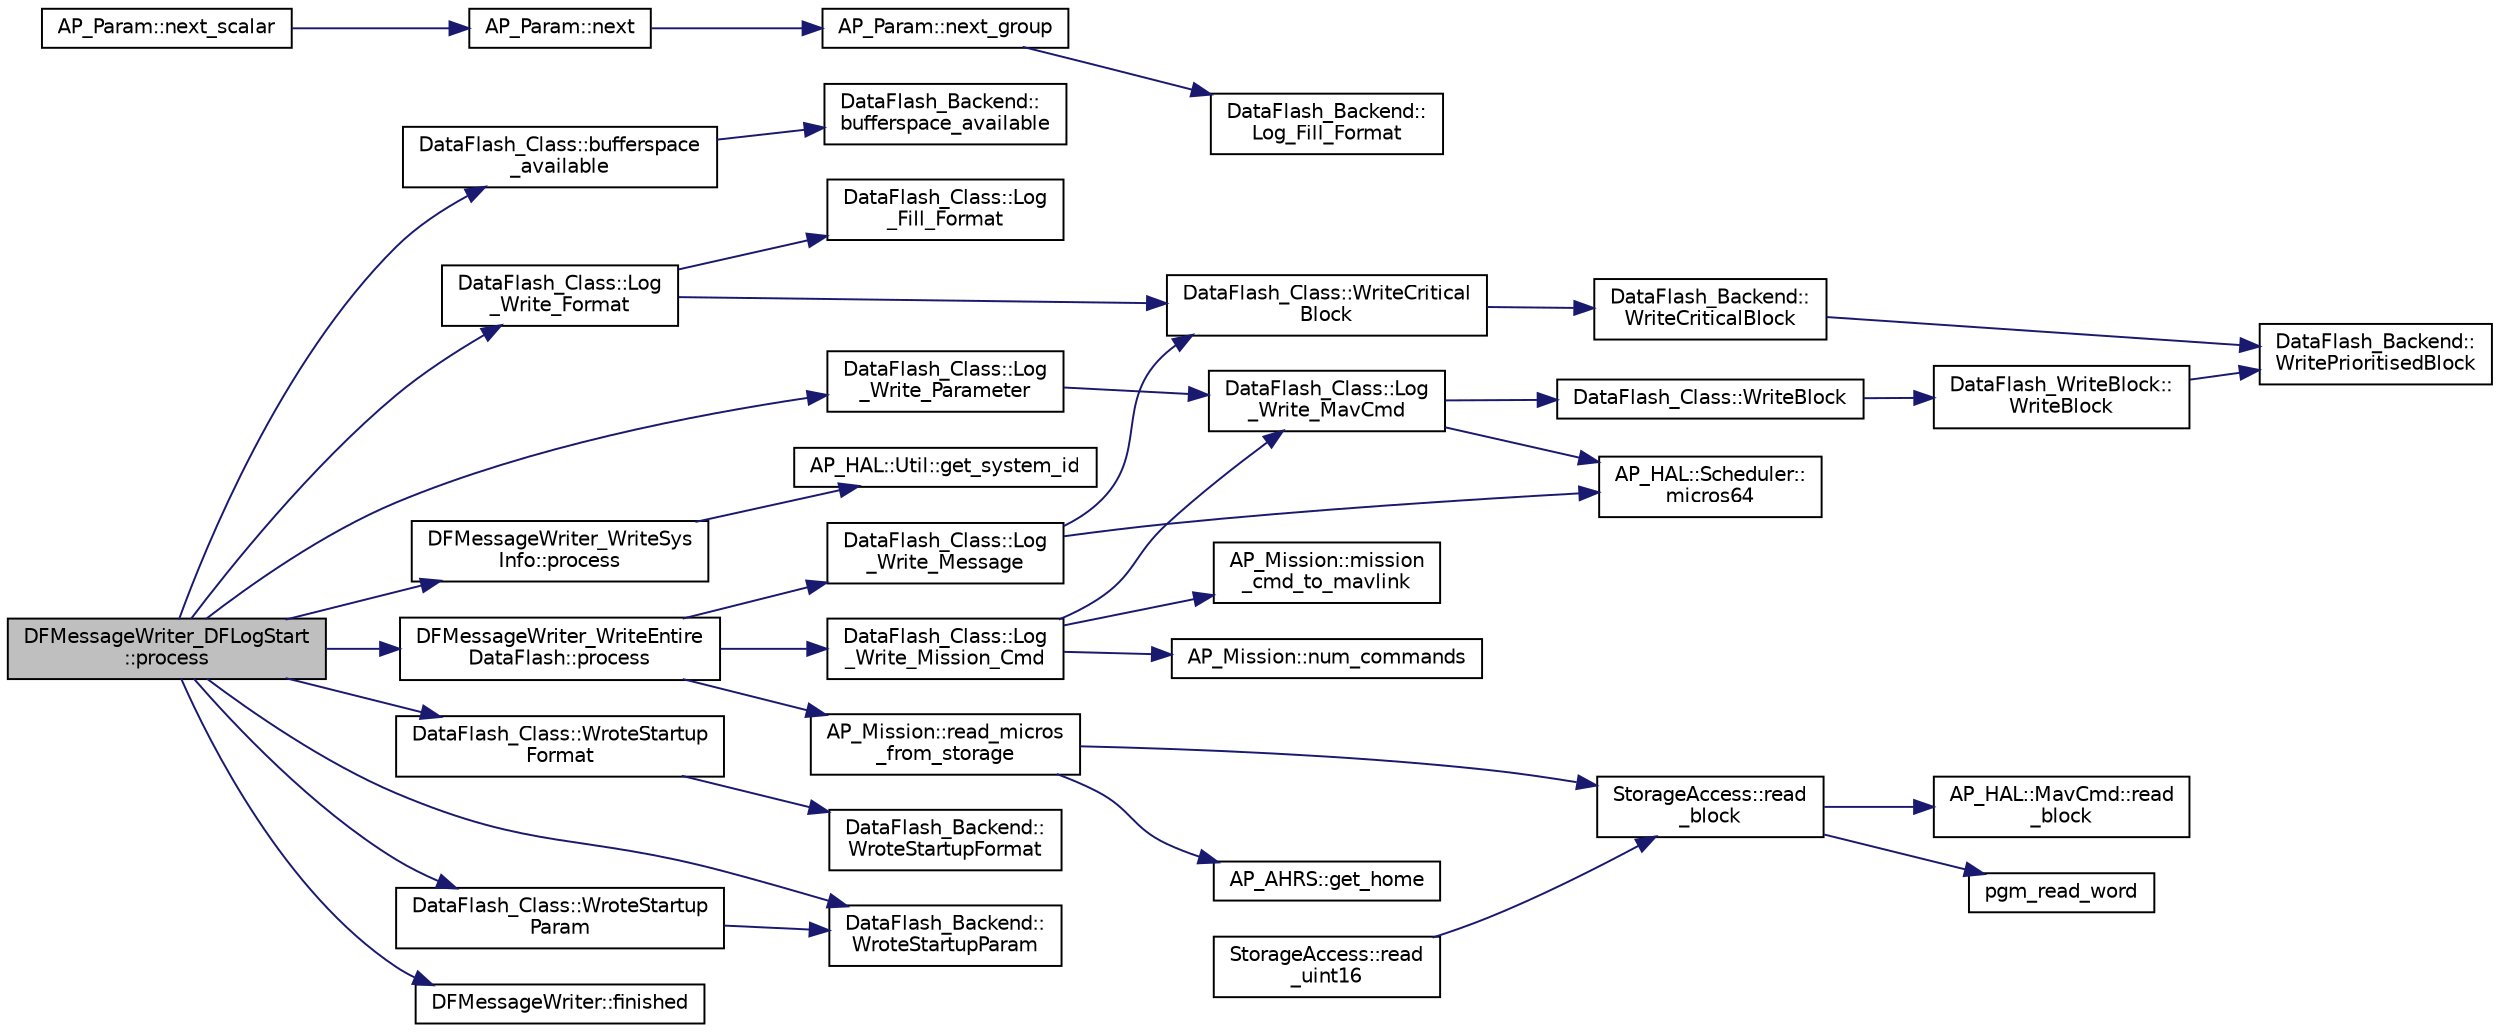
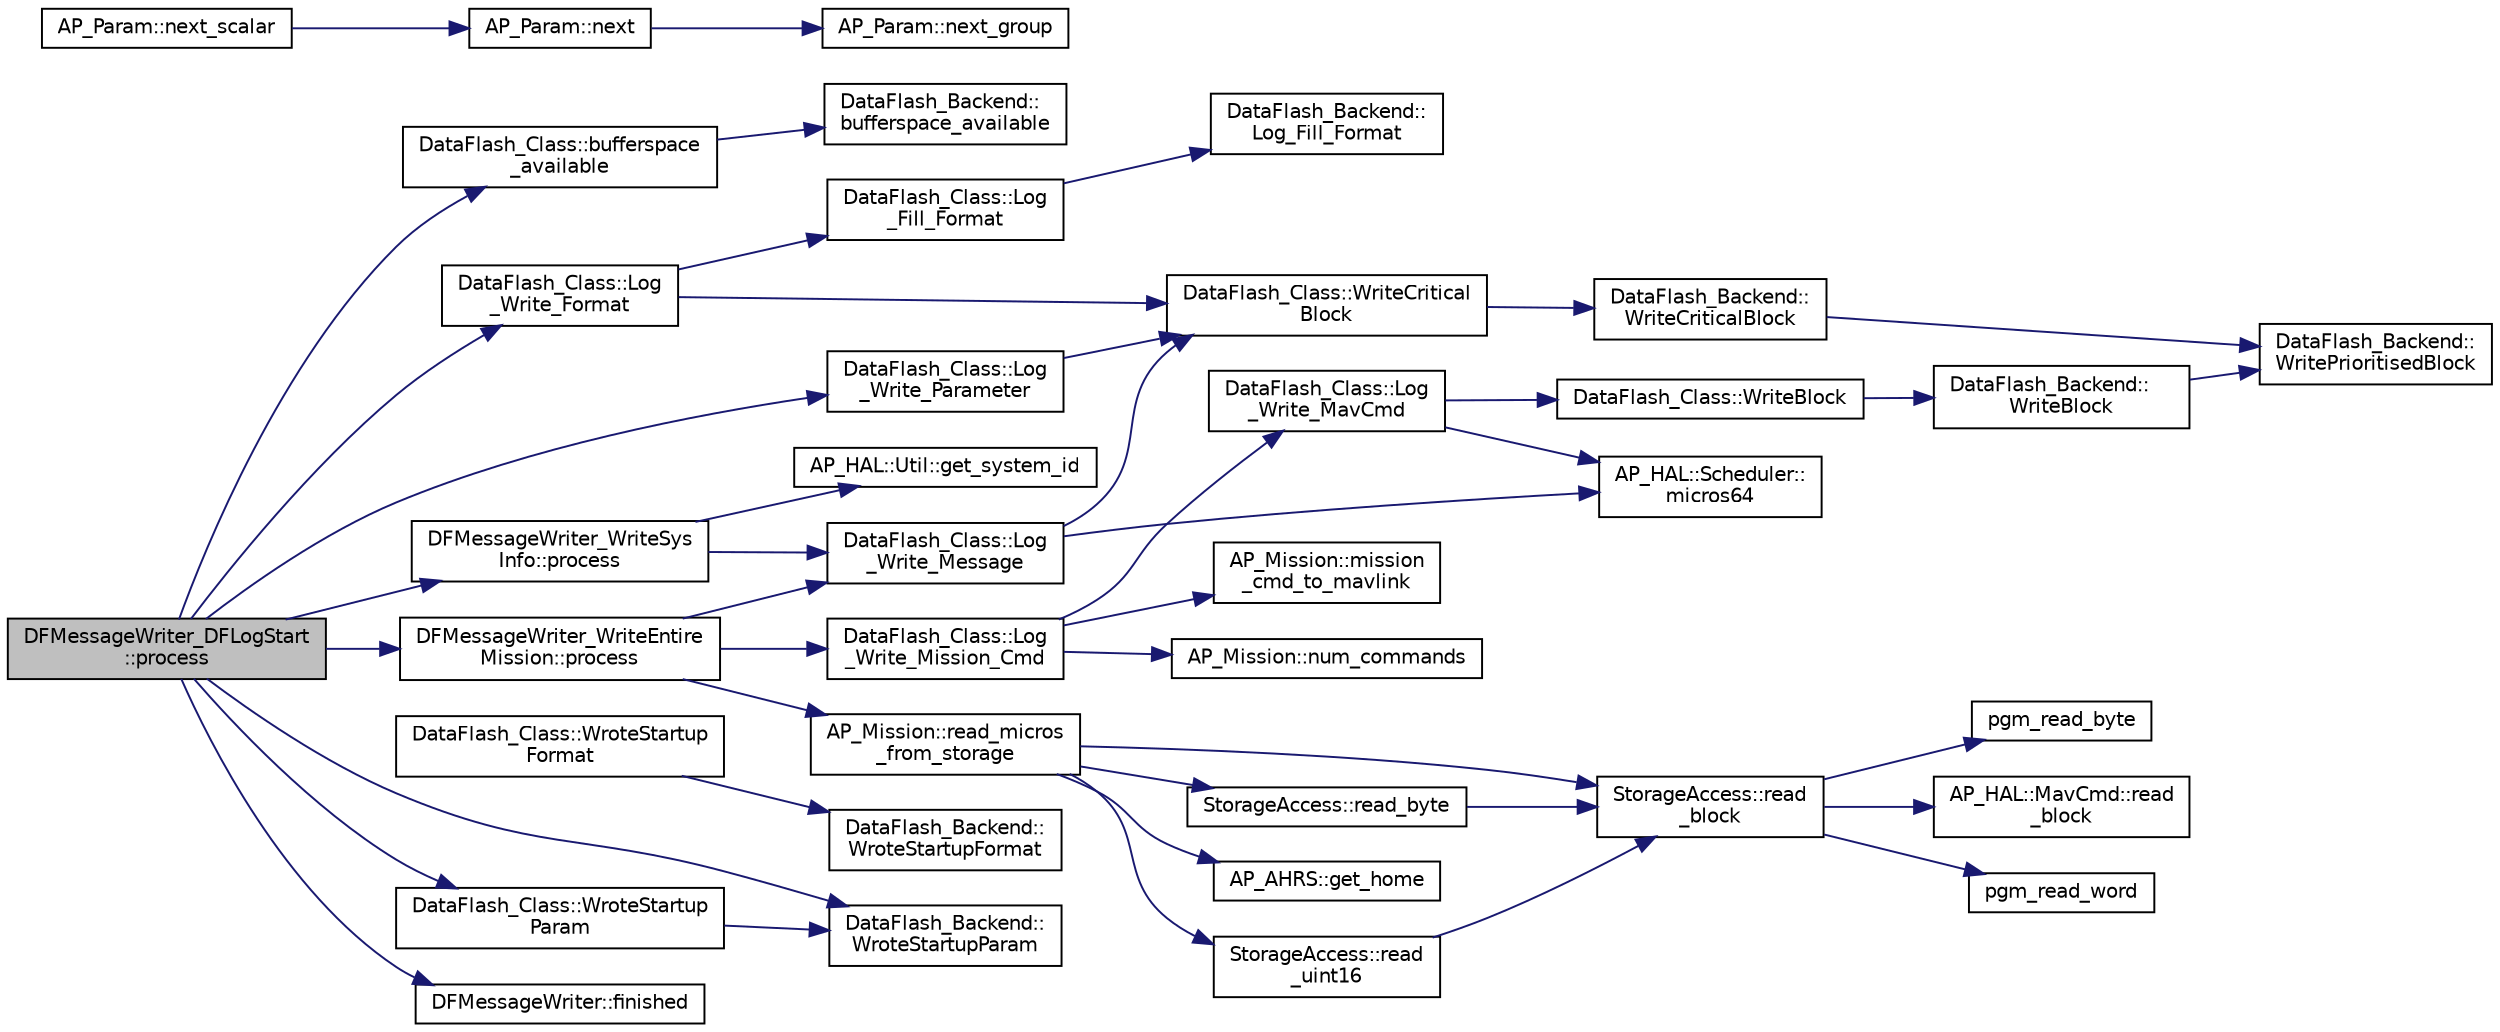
(1107, 68) -> (1127, 169)
(1126, 391) -> (1112, 348)
(2062, 397) -> (2062, 397)
none -> (758, 552)
(560, 649) -> (560, 649)
(353, 695) -> none
none -> (2062, 721)
none -> (1327, 807)
none -> (1132, 855)
